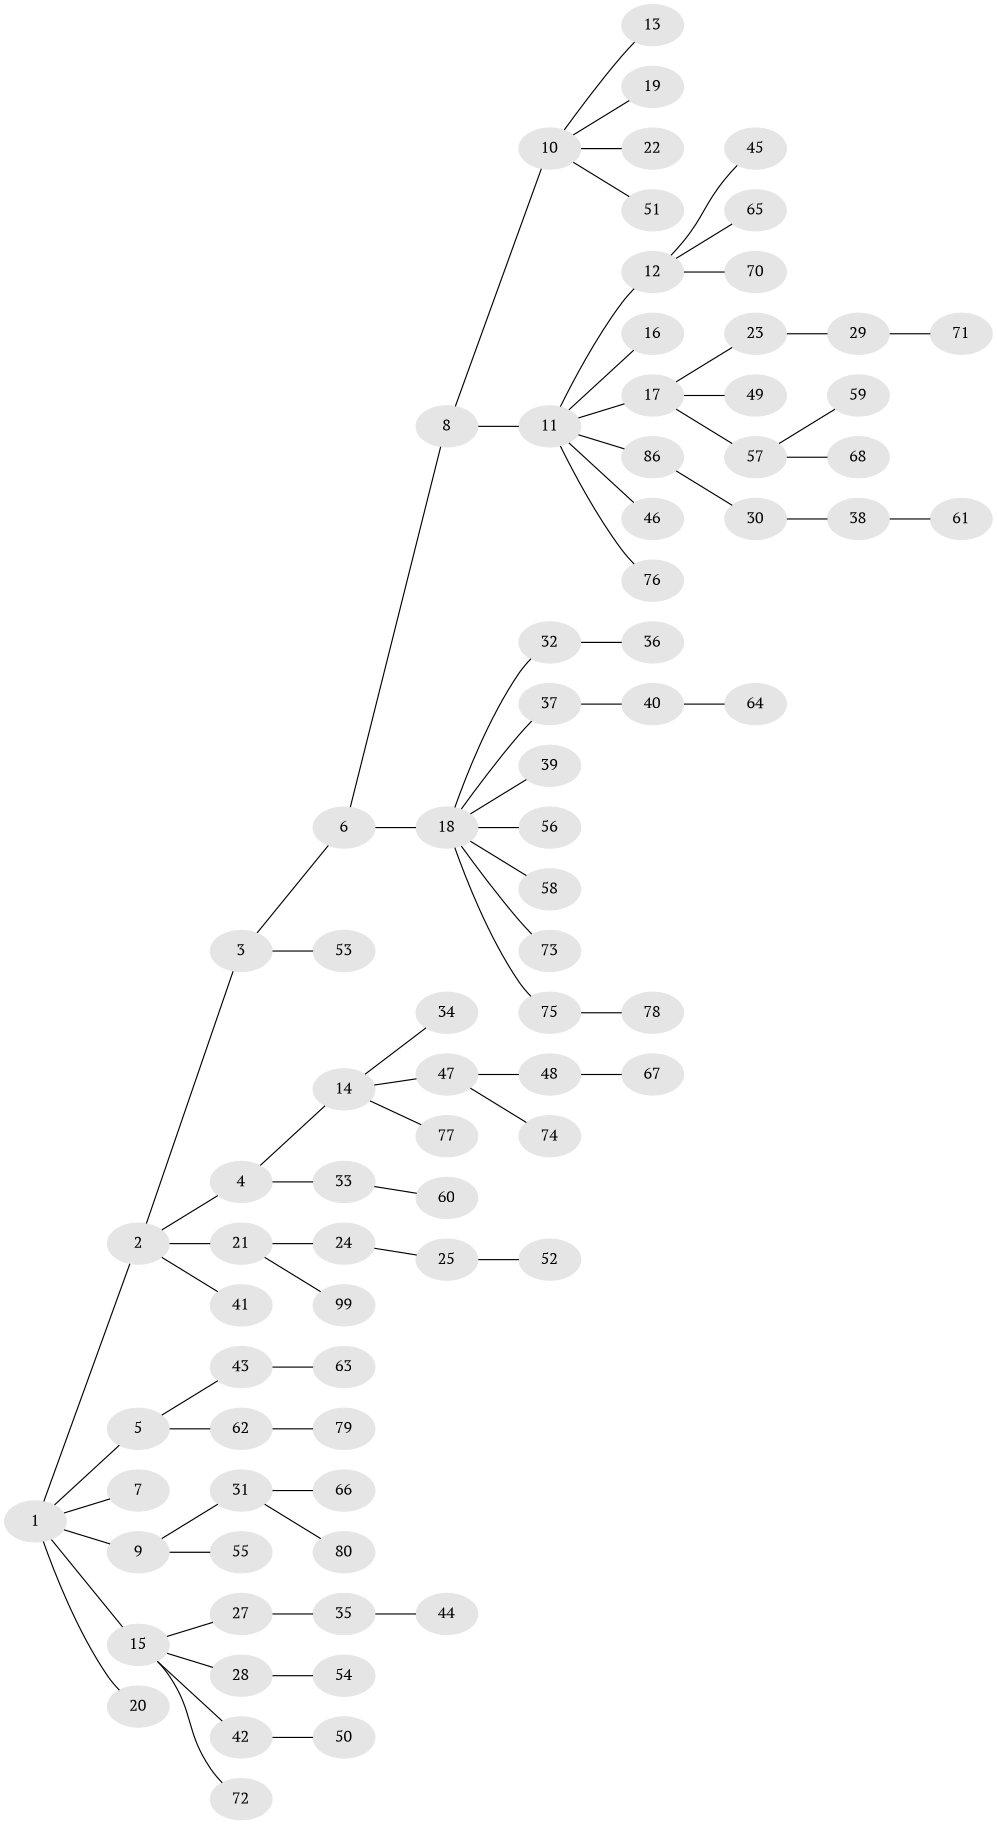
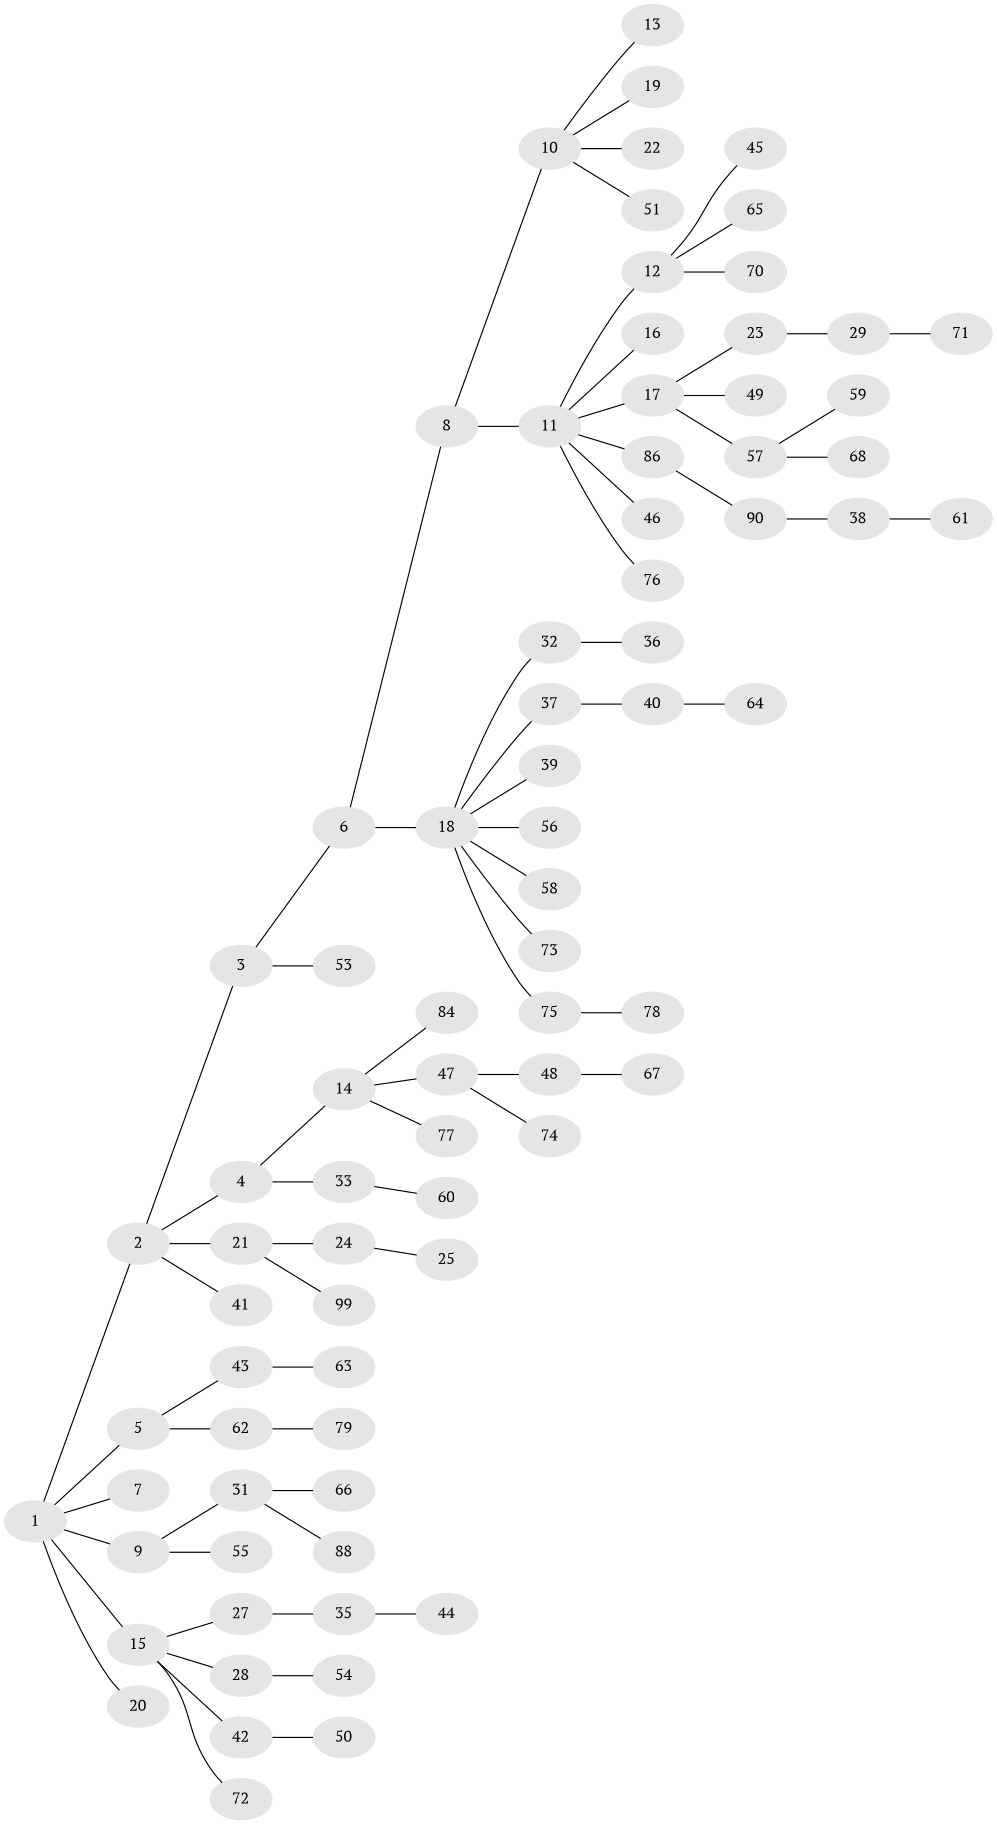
(756, 519) -> (756, 519)
(447, 1013) -> (447, 1013)
(550, 1260) -> none
(344, 1552) -> (344, 1552)
